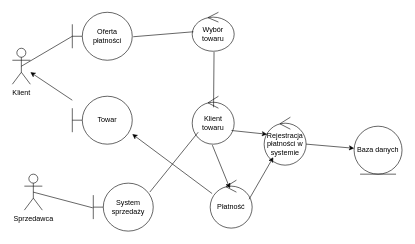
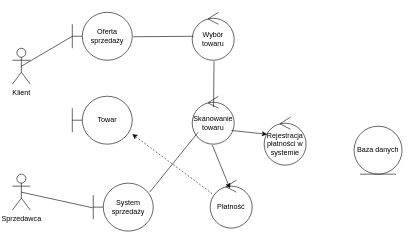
(213, 32) -> (213, 36)
(107, 36) -> (107, 36)
(53, 87) -> none
(213, 123) -> (213, 123)
(330, 146) -> none
(175, 166) -> (175, 166)
(260, 180) -> none
(33, 192) -> (21, 192)
